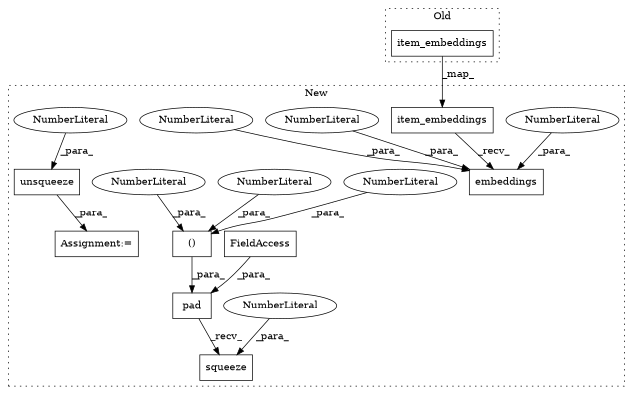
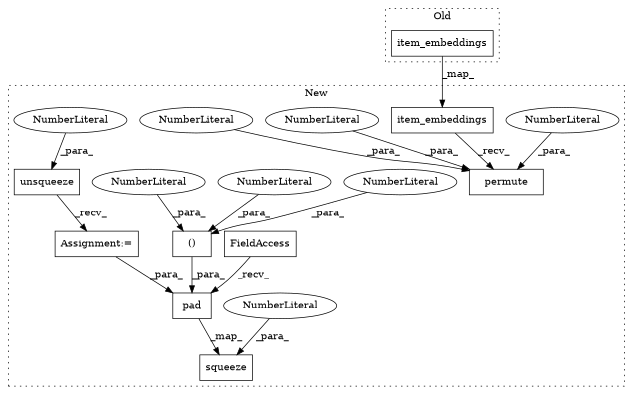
(506, 182) -> (506, 182)
(91, 213) -> (91, 213)
none -> (141, 273)
(254, 275) -> (254, 275)
(226, 337) -> (226, 337)
